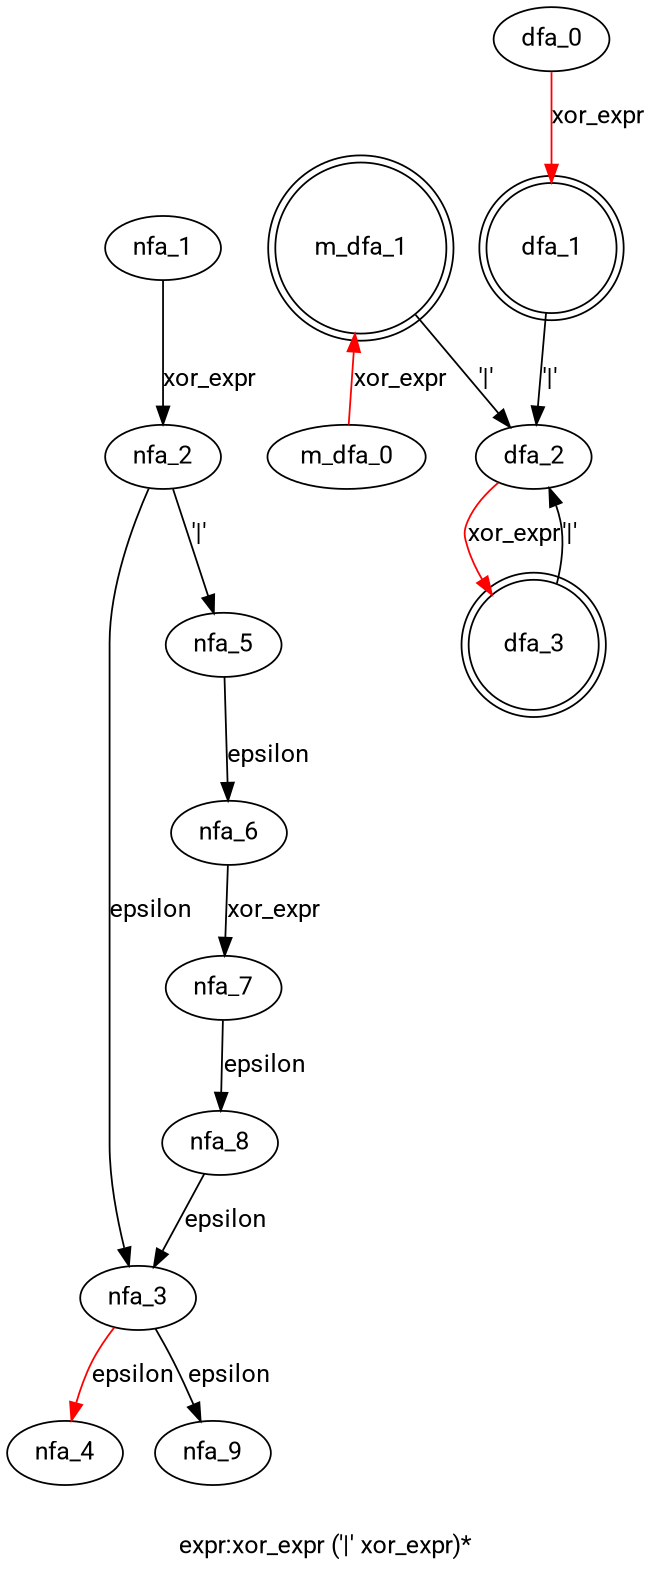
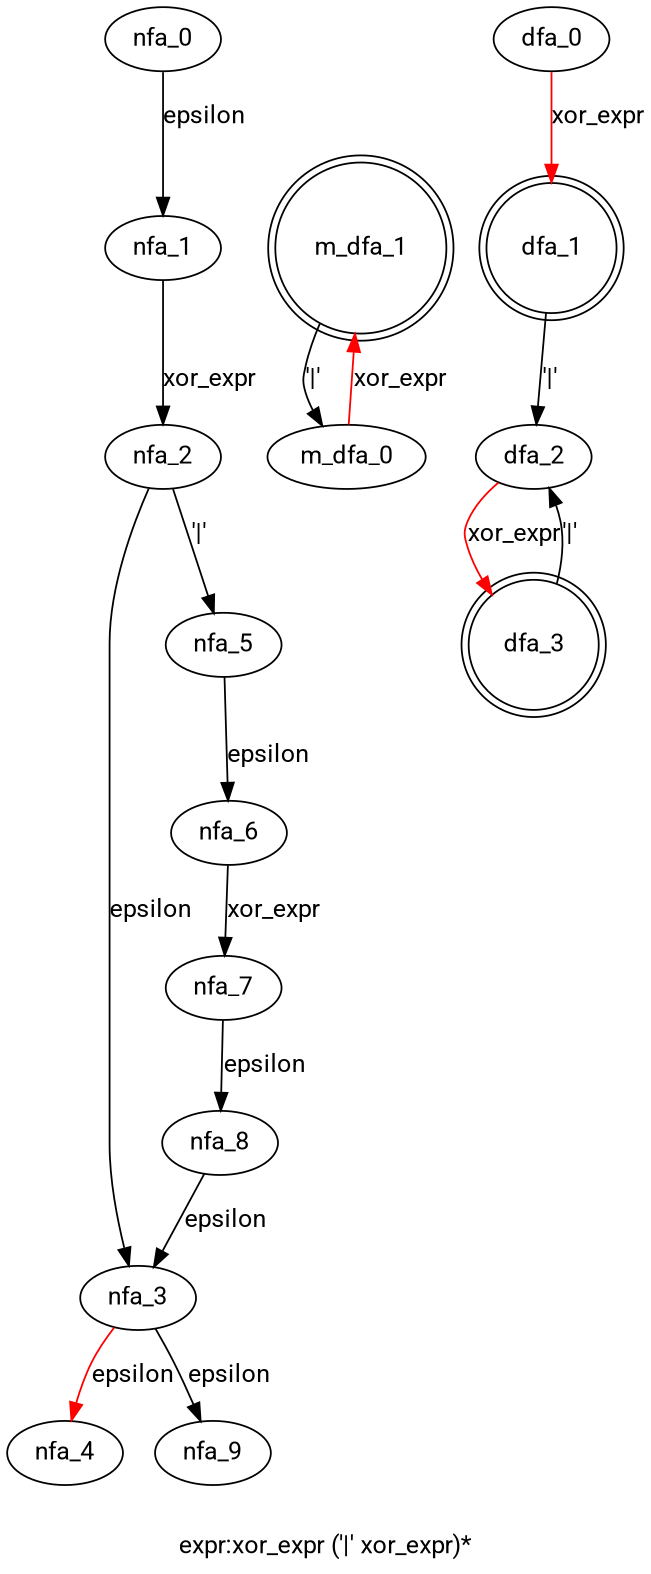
none -> (163, 39)
(457, 364) -> (305, 367)
